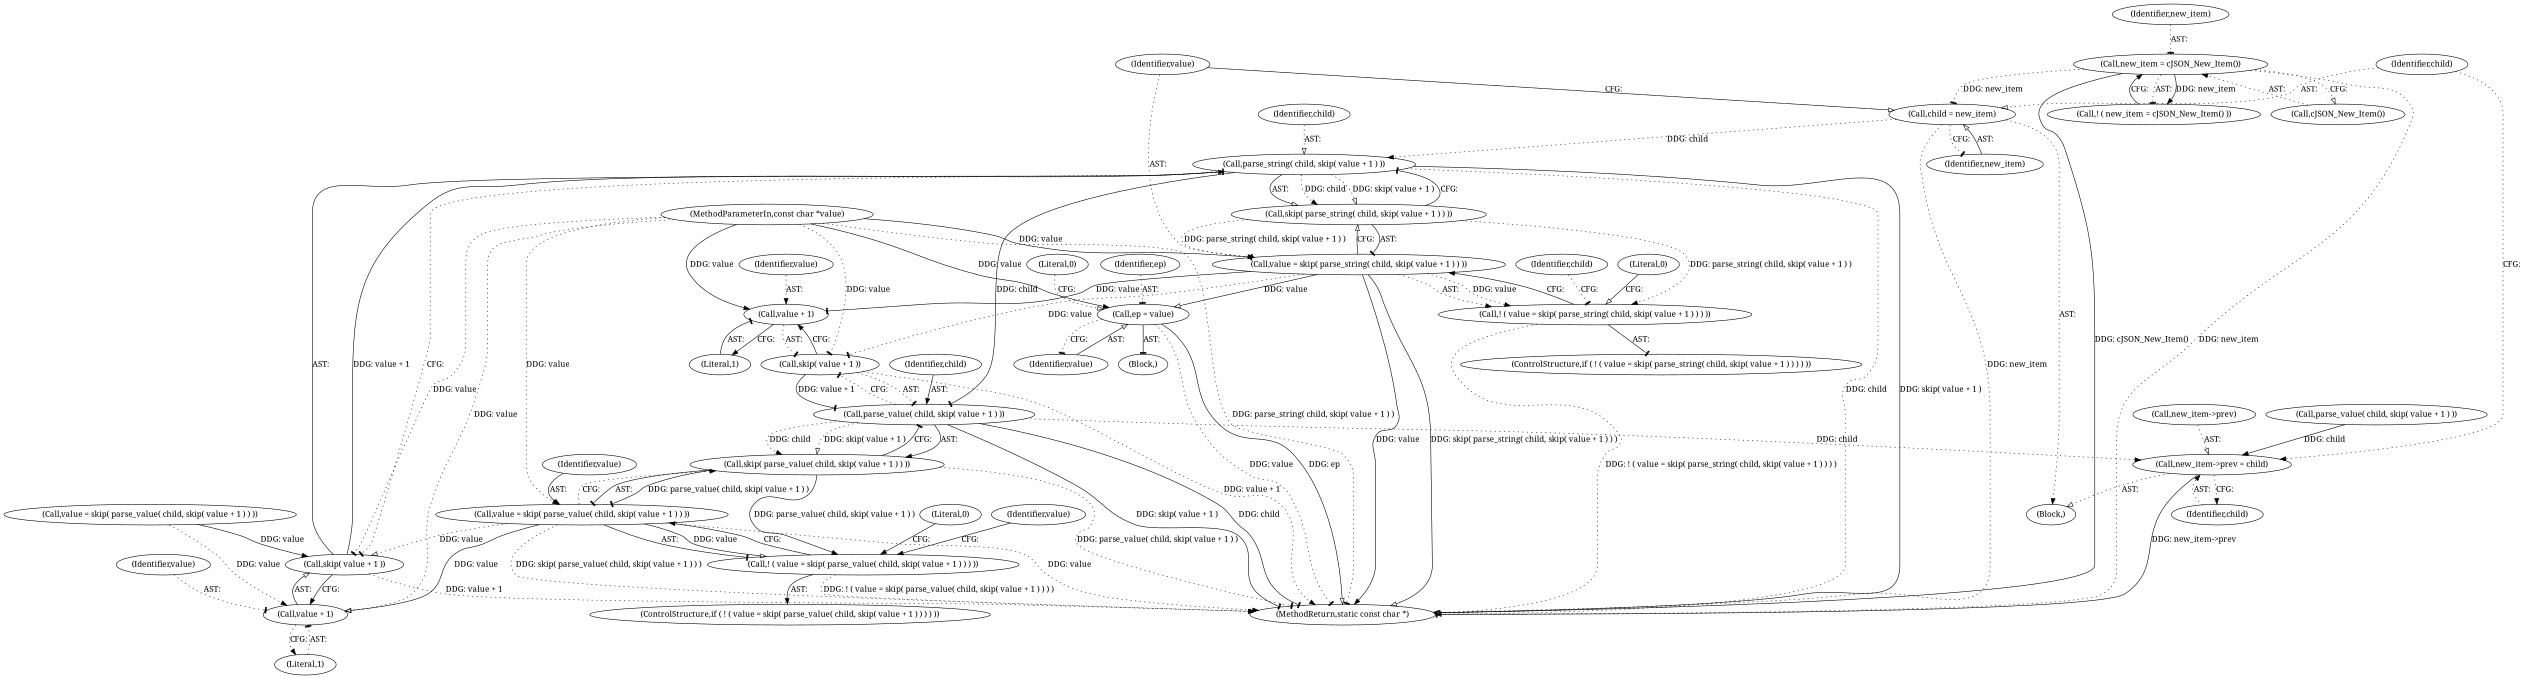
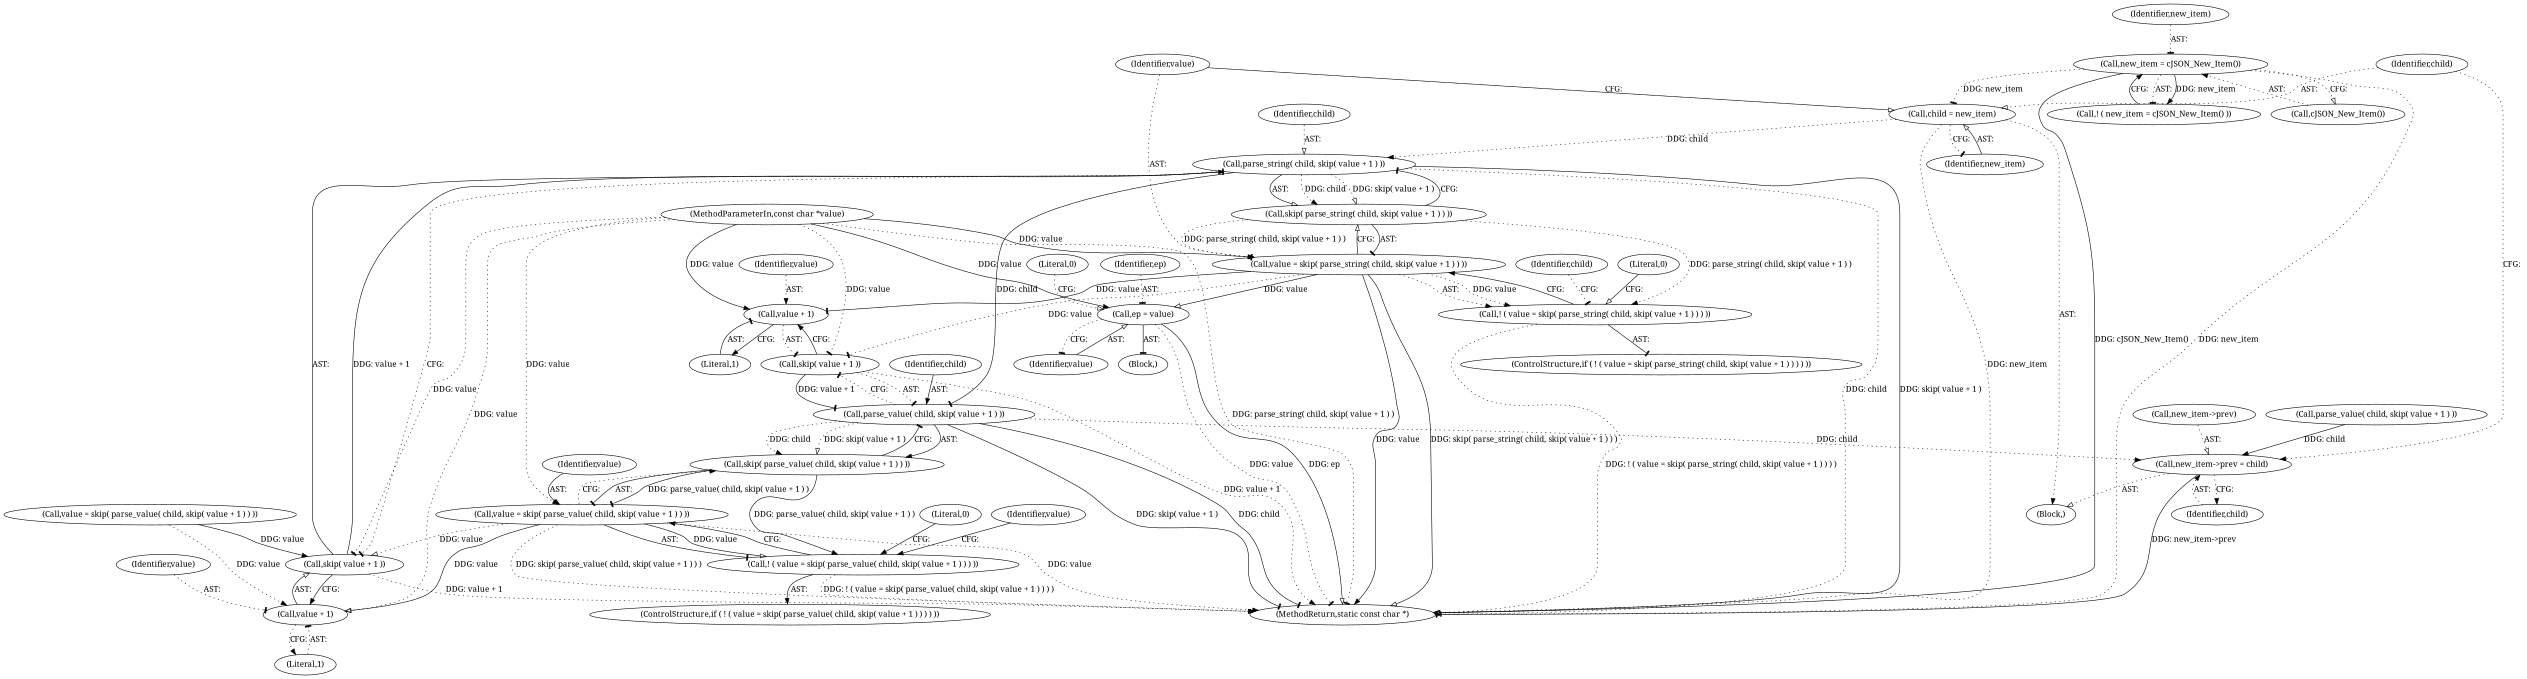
(1083, 548) -> none
